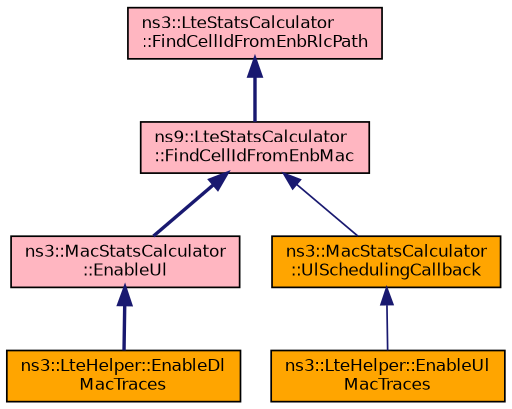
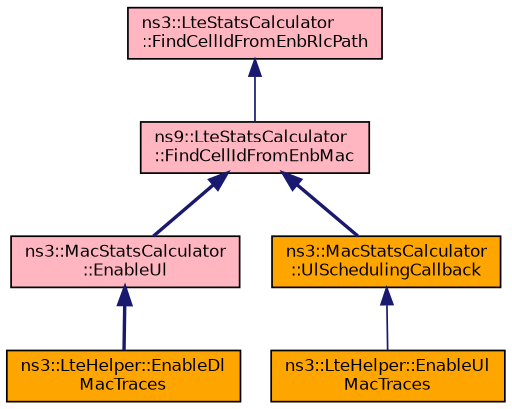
(255, 99) -> (255, 99)
(327, 210) -> (327, 210)
